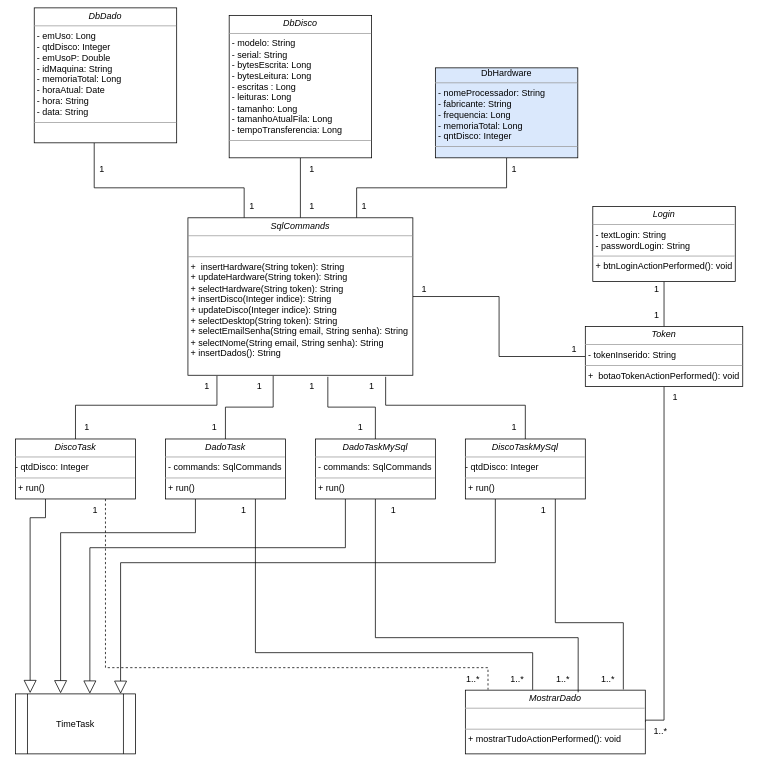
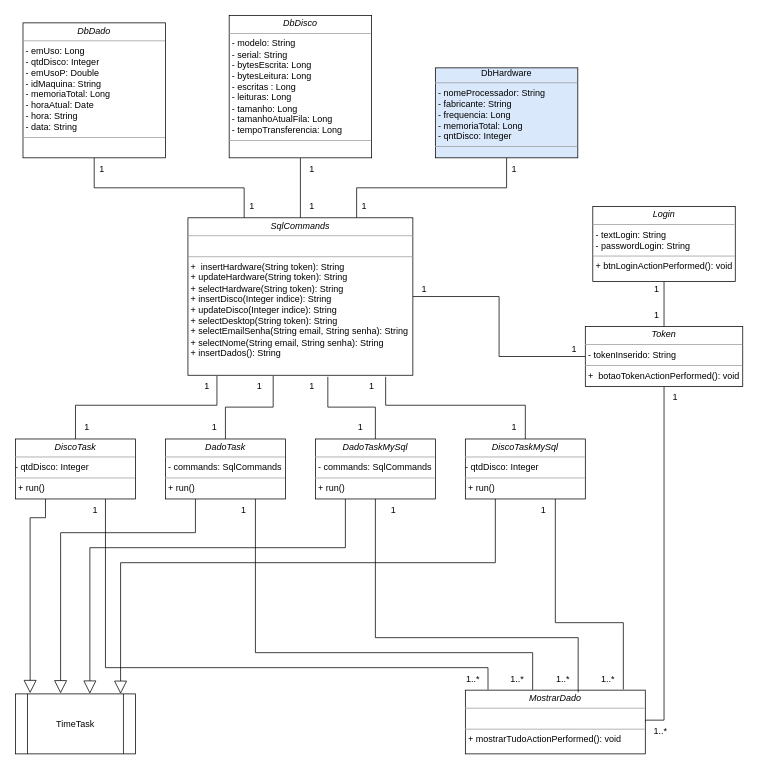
(105, 75) -> (94, 90)
(222, 668) -> (222, 668)
